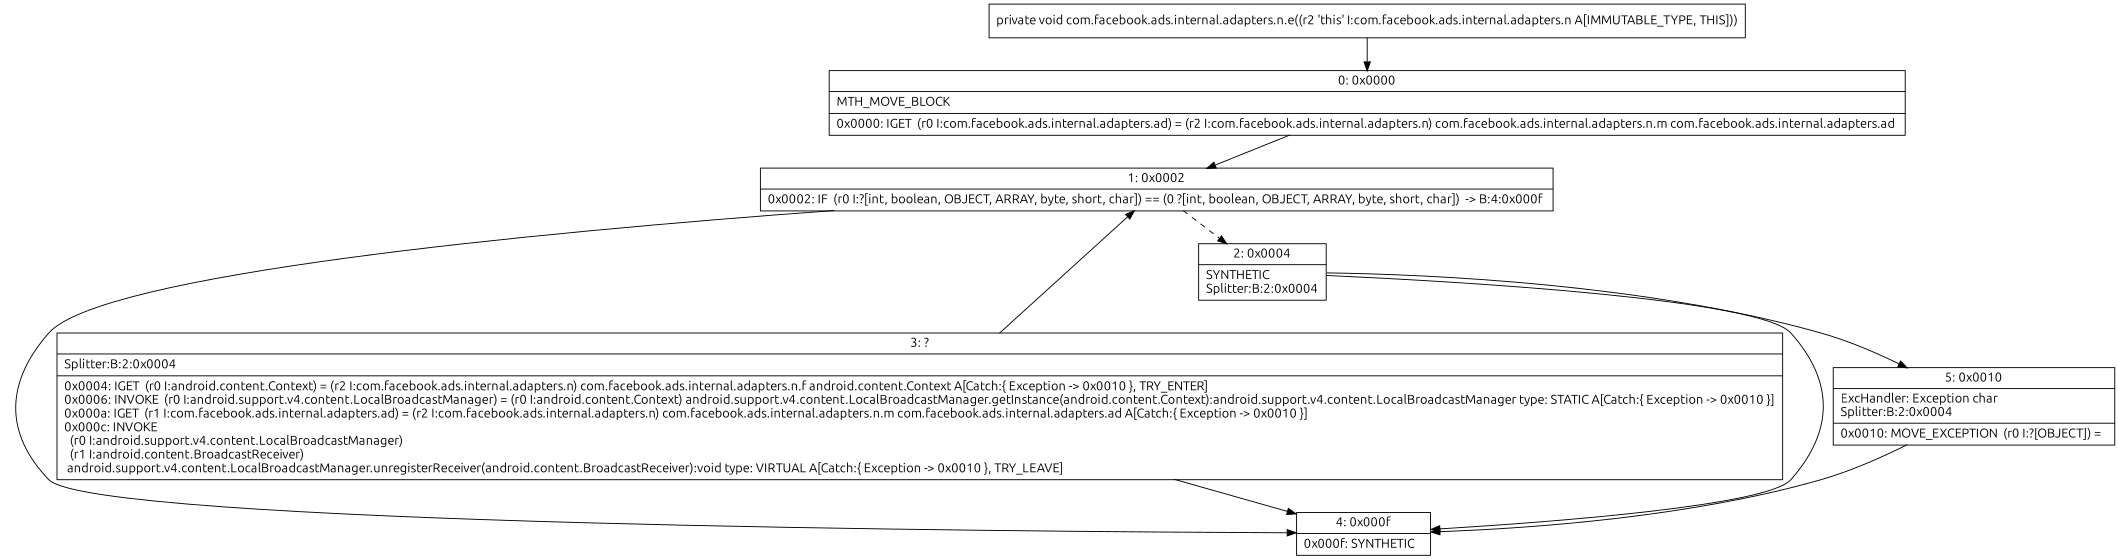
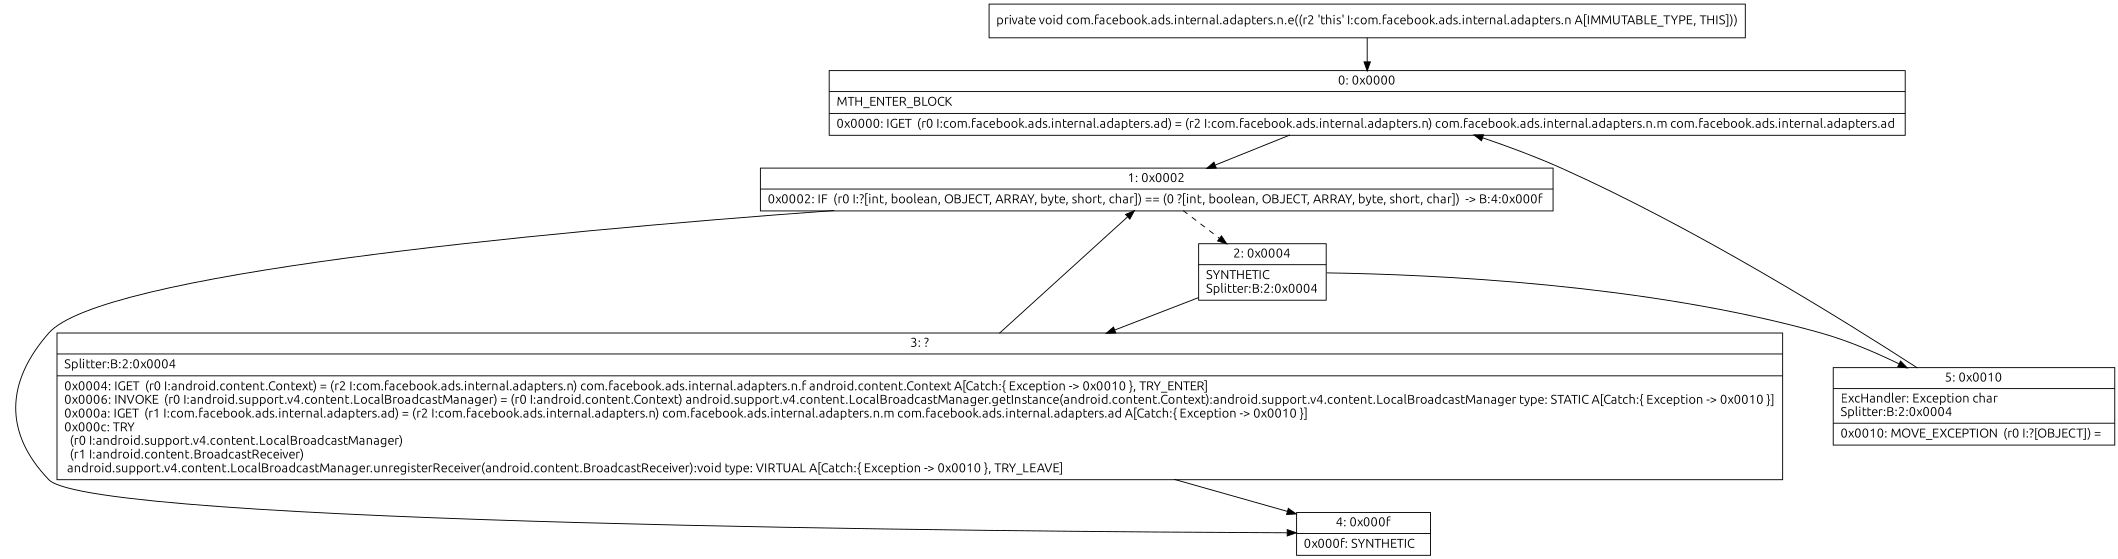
(893, 102) -> (894, 102)
(1806, 353) -> (1157, 314)
(114, 427) -> (103, 427)
(1795, 486) -> (1706, 241)
